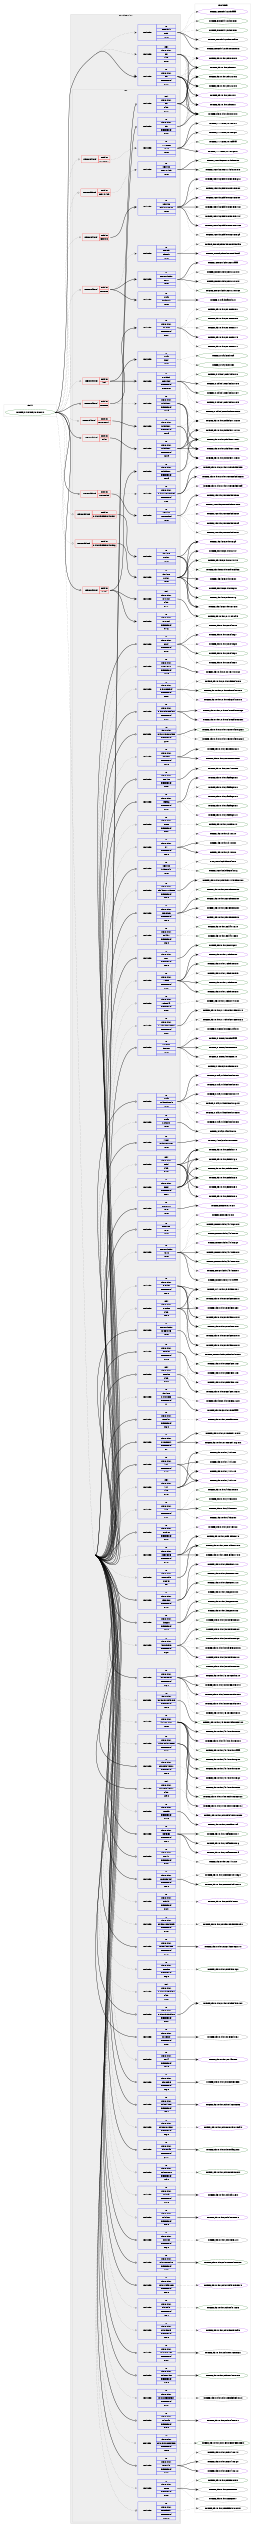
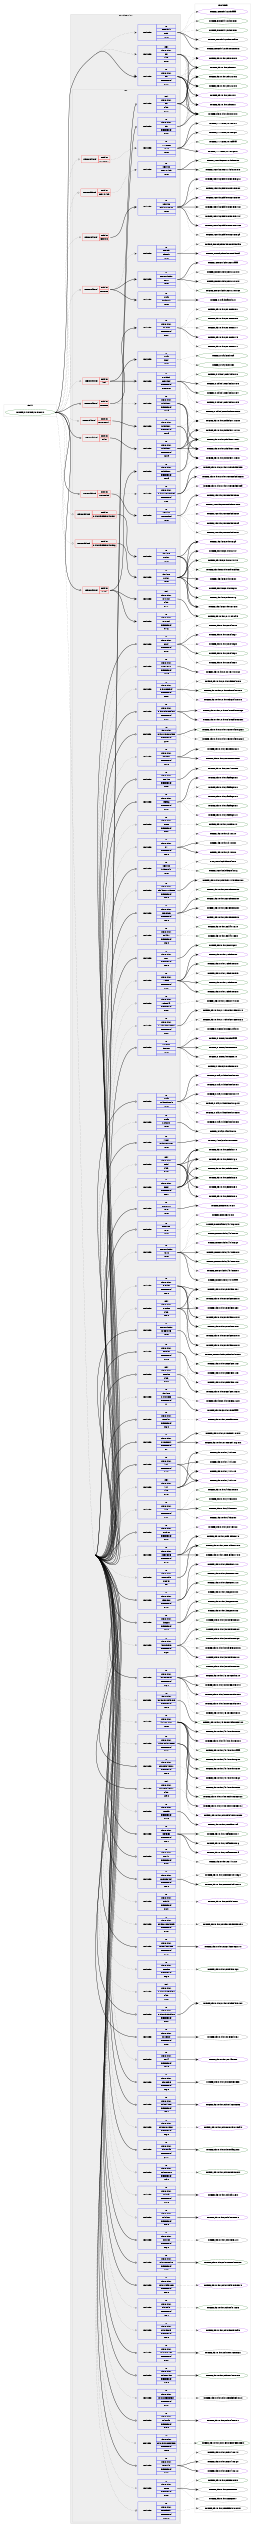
(223, 1224) -> (223, 1224)
(223, 1289) -> (223, 1289)
